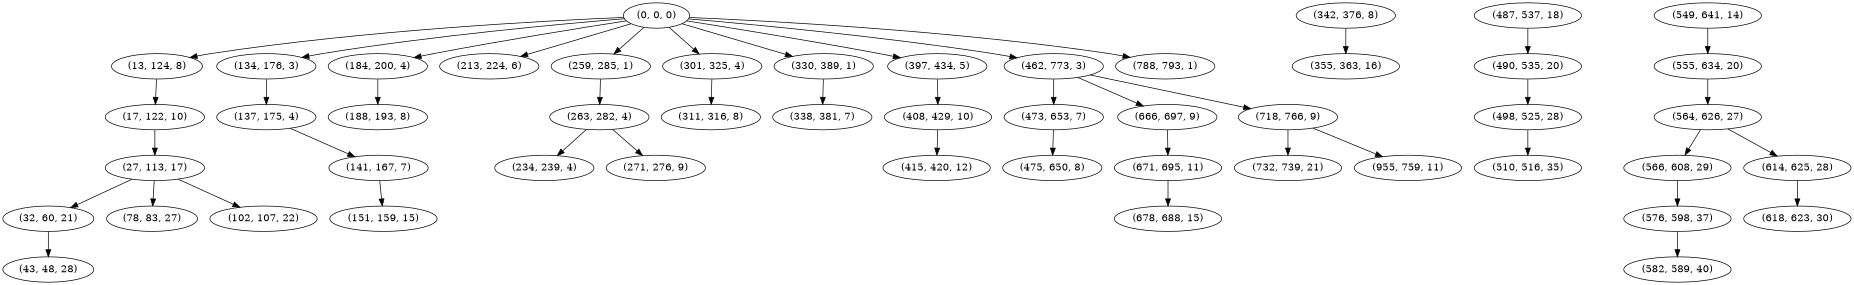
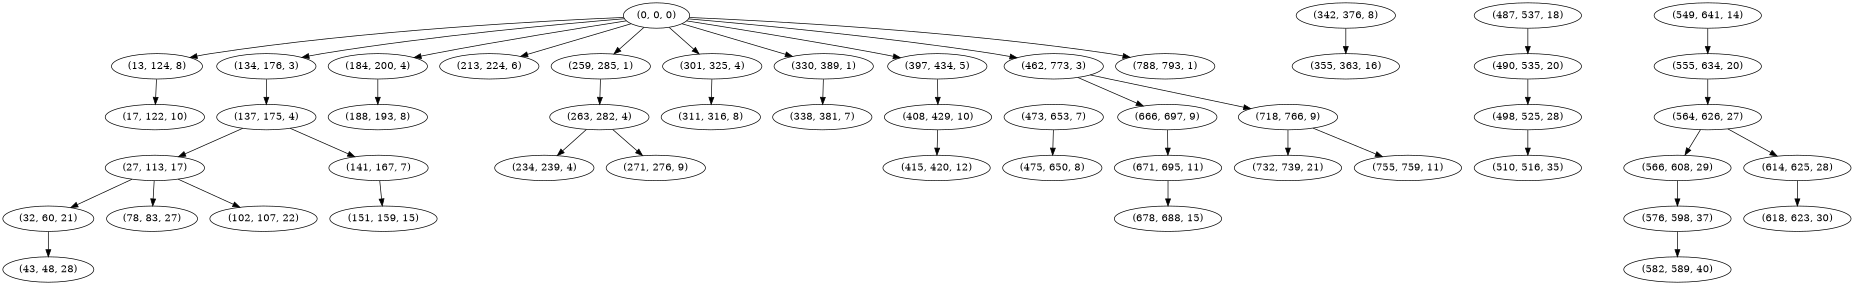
(1054, 88) -> none
(155, 139) -> (214, 141)
(1408, 168) -> (1408, 168)
